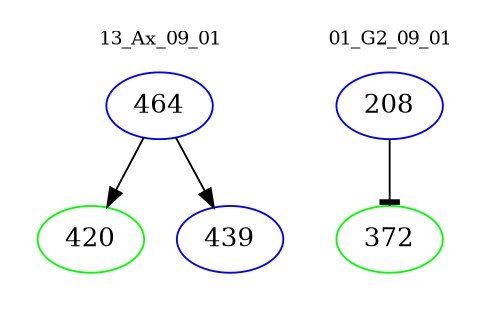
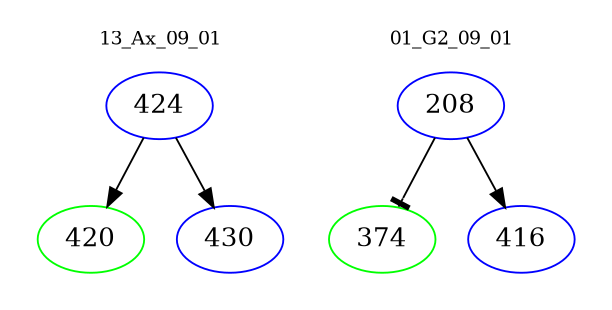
(160, 106) -> (160, 106)
(230, 239) -> (230, 239)
(390, 239) -> (382, 239)
none -> (521, 239)
